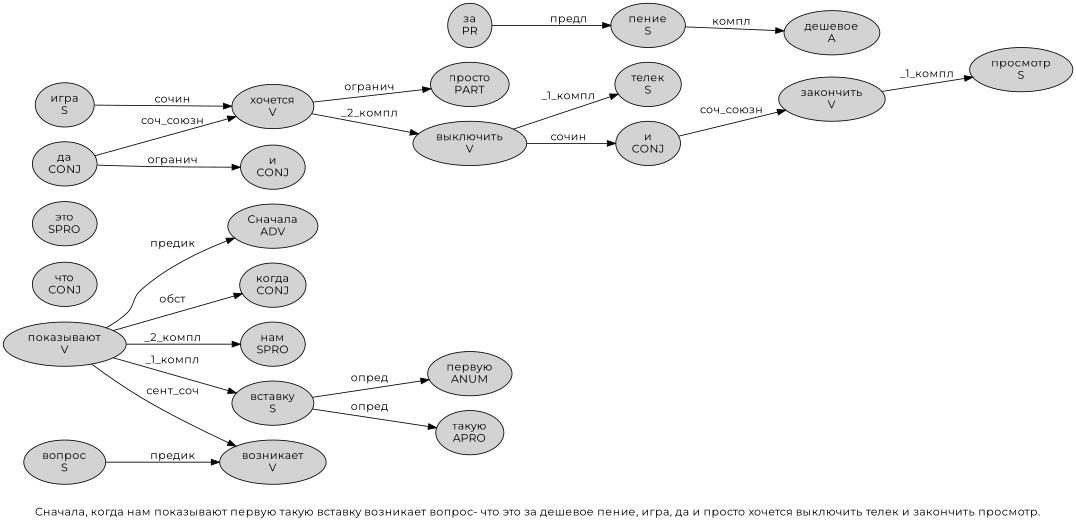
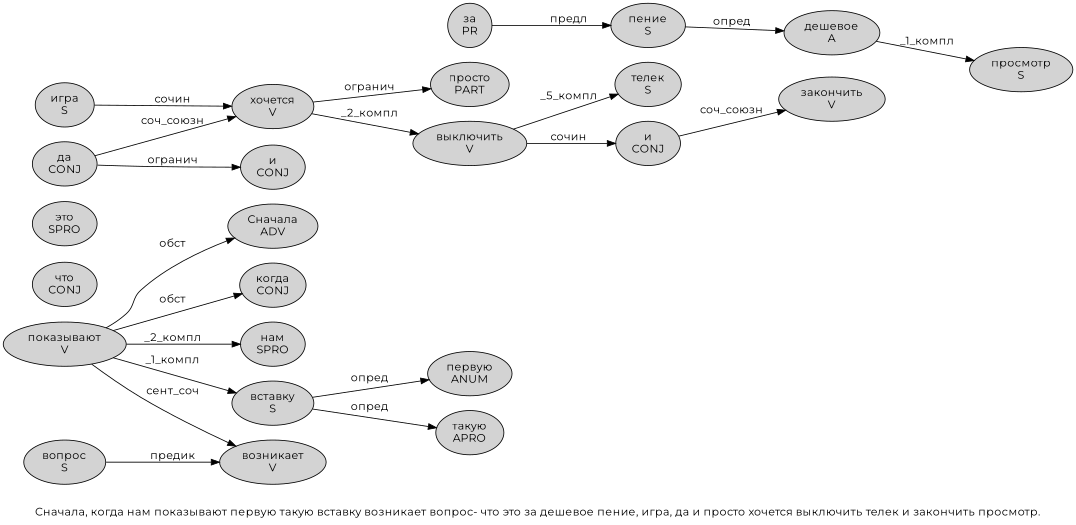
(732, 22) -> (732, 22)
(923, 85) -> (921, 50)
(569, 96) -> (569, 96)
(173, 244) -> (173, 244)
